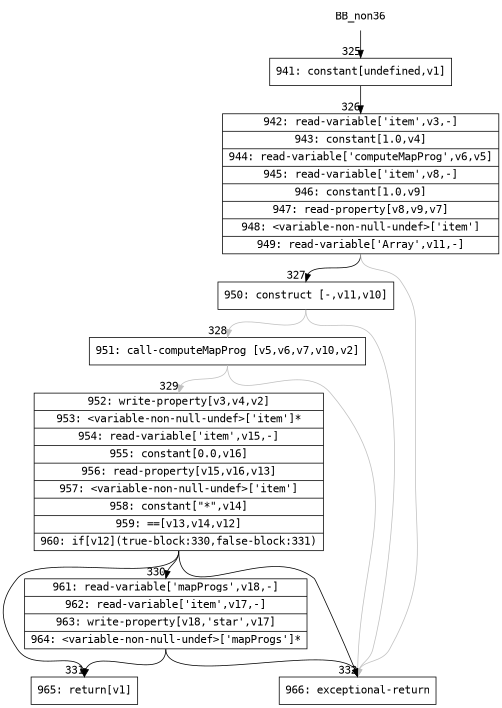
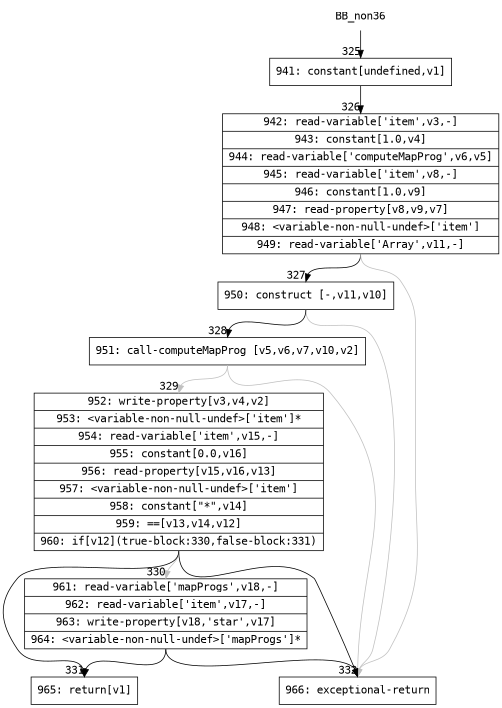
(270, 324) -> (270, 324)
(175, 562) -> (175, 562)
